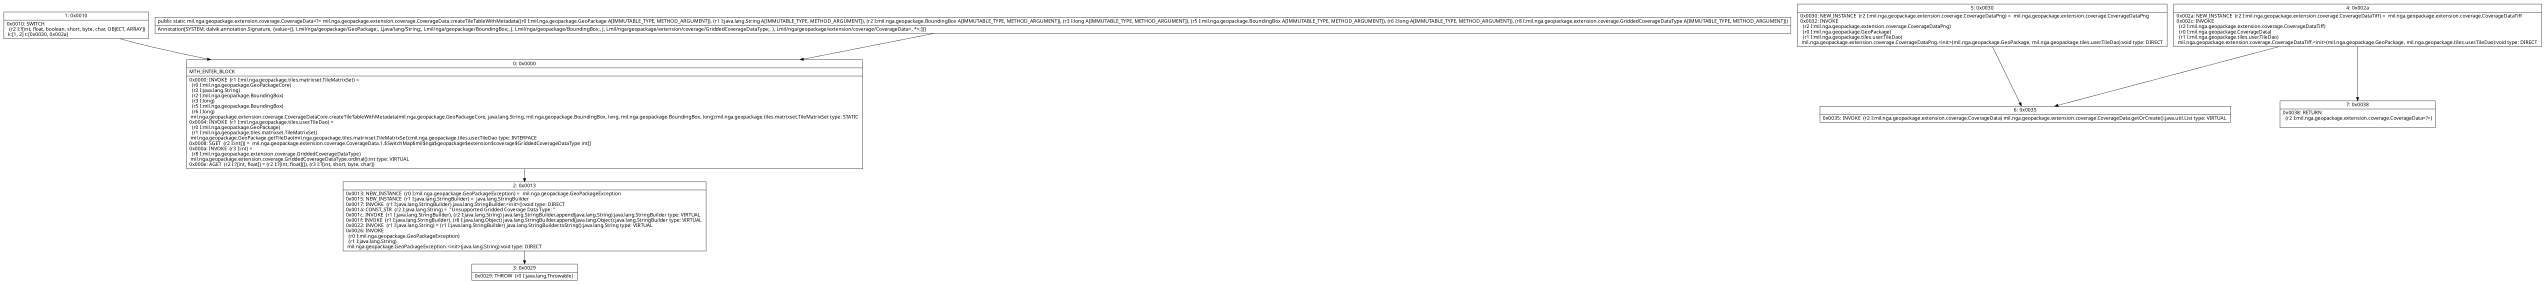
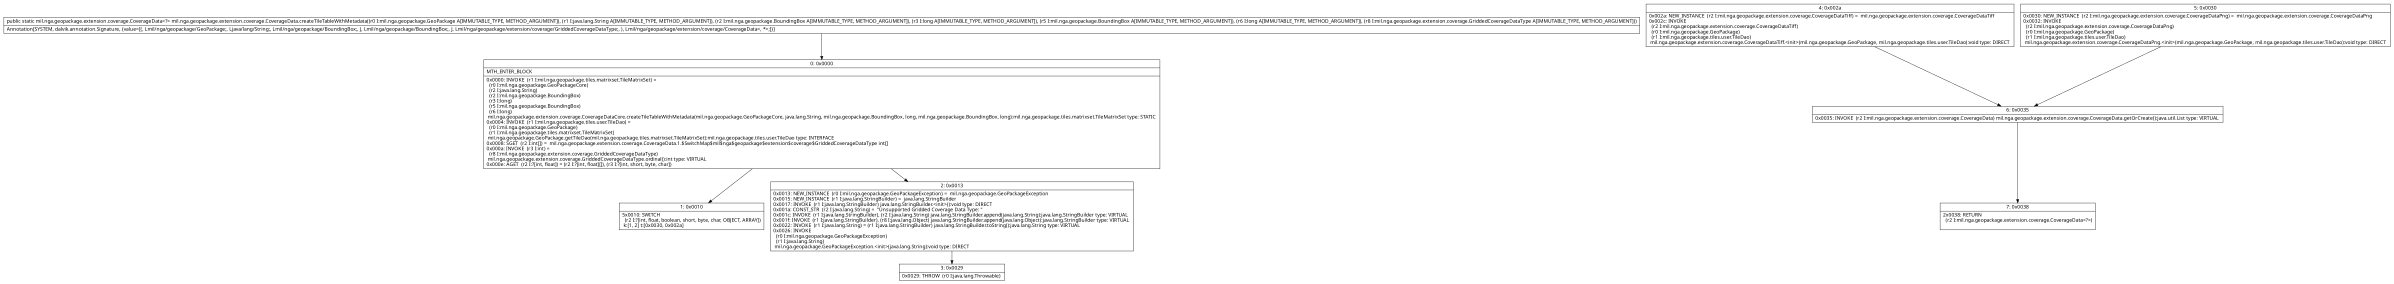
(27, 24) -> (643, 215)
(2224, 32) -> (1695, 32)
(164, 50) -> (732, 185)
(2358, 72) -> (2018, 161)
(2304, 113) -> (1964, 215)
